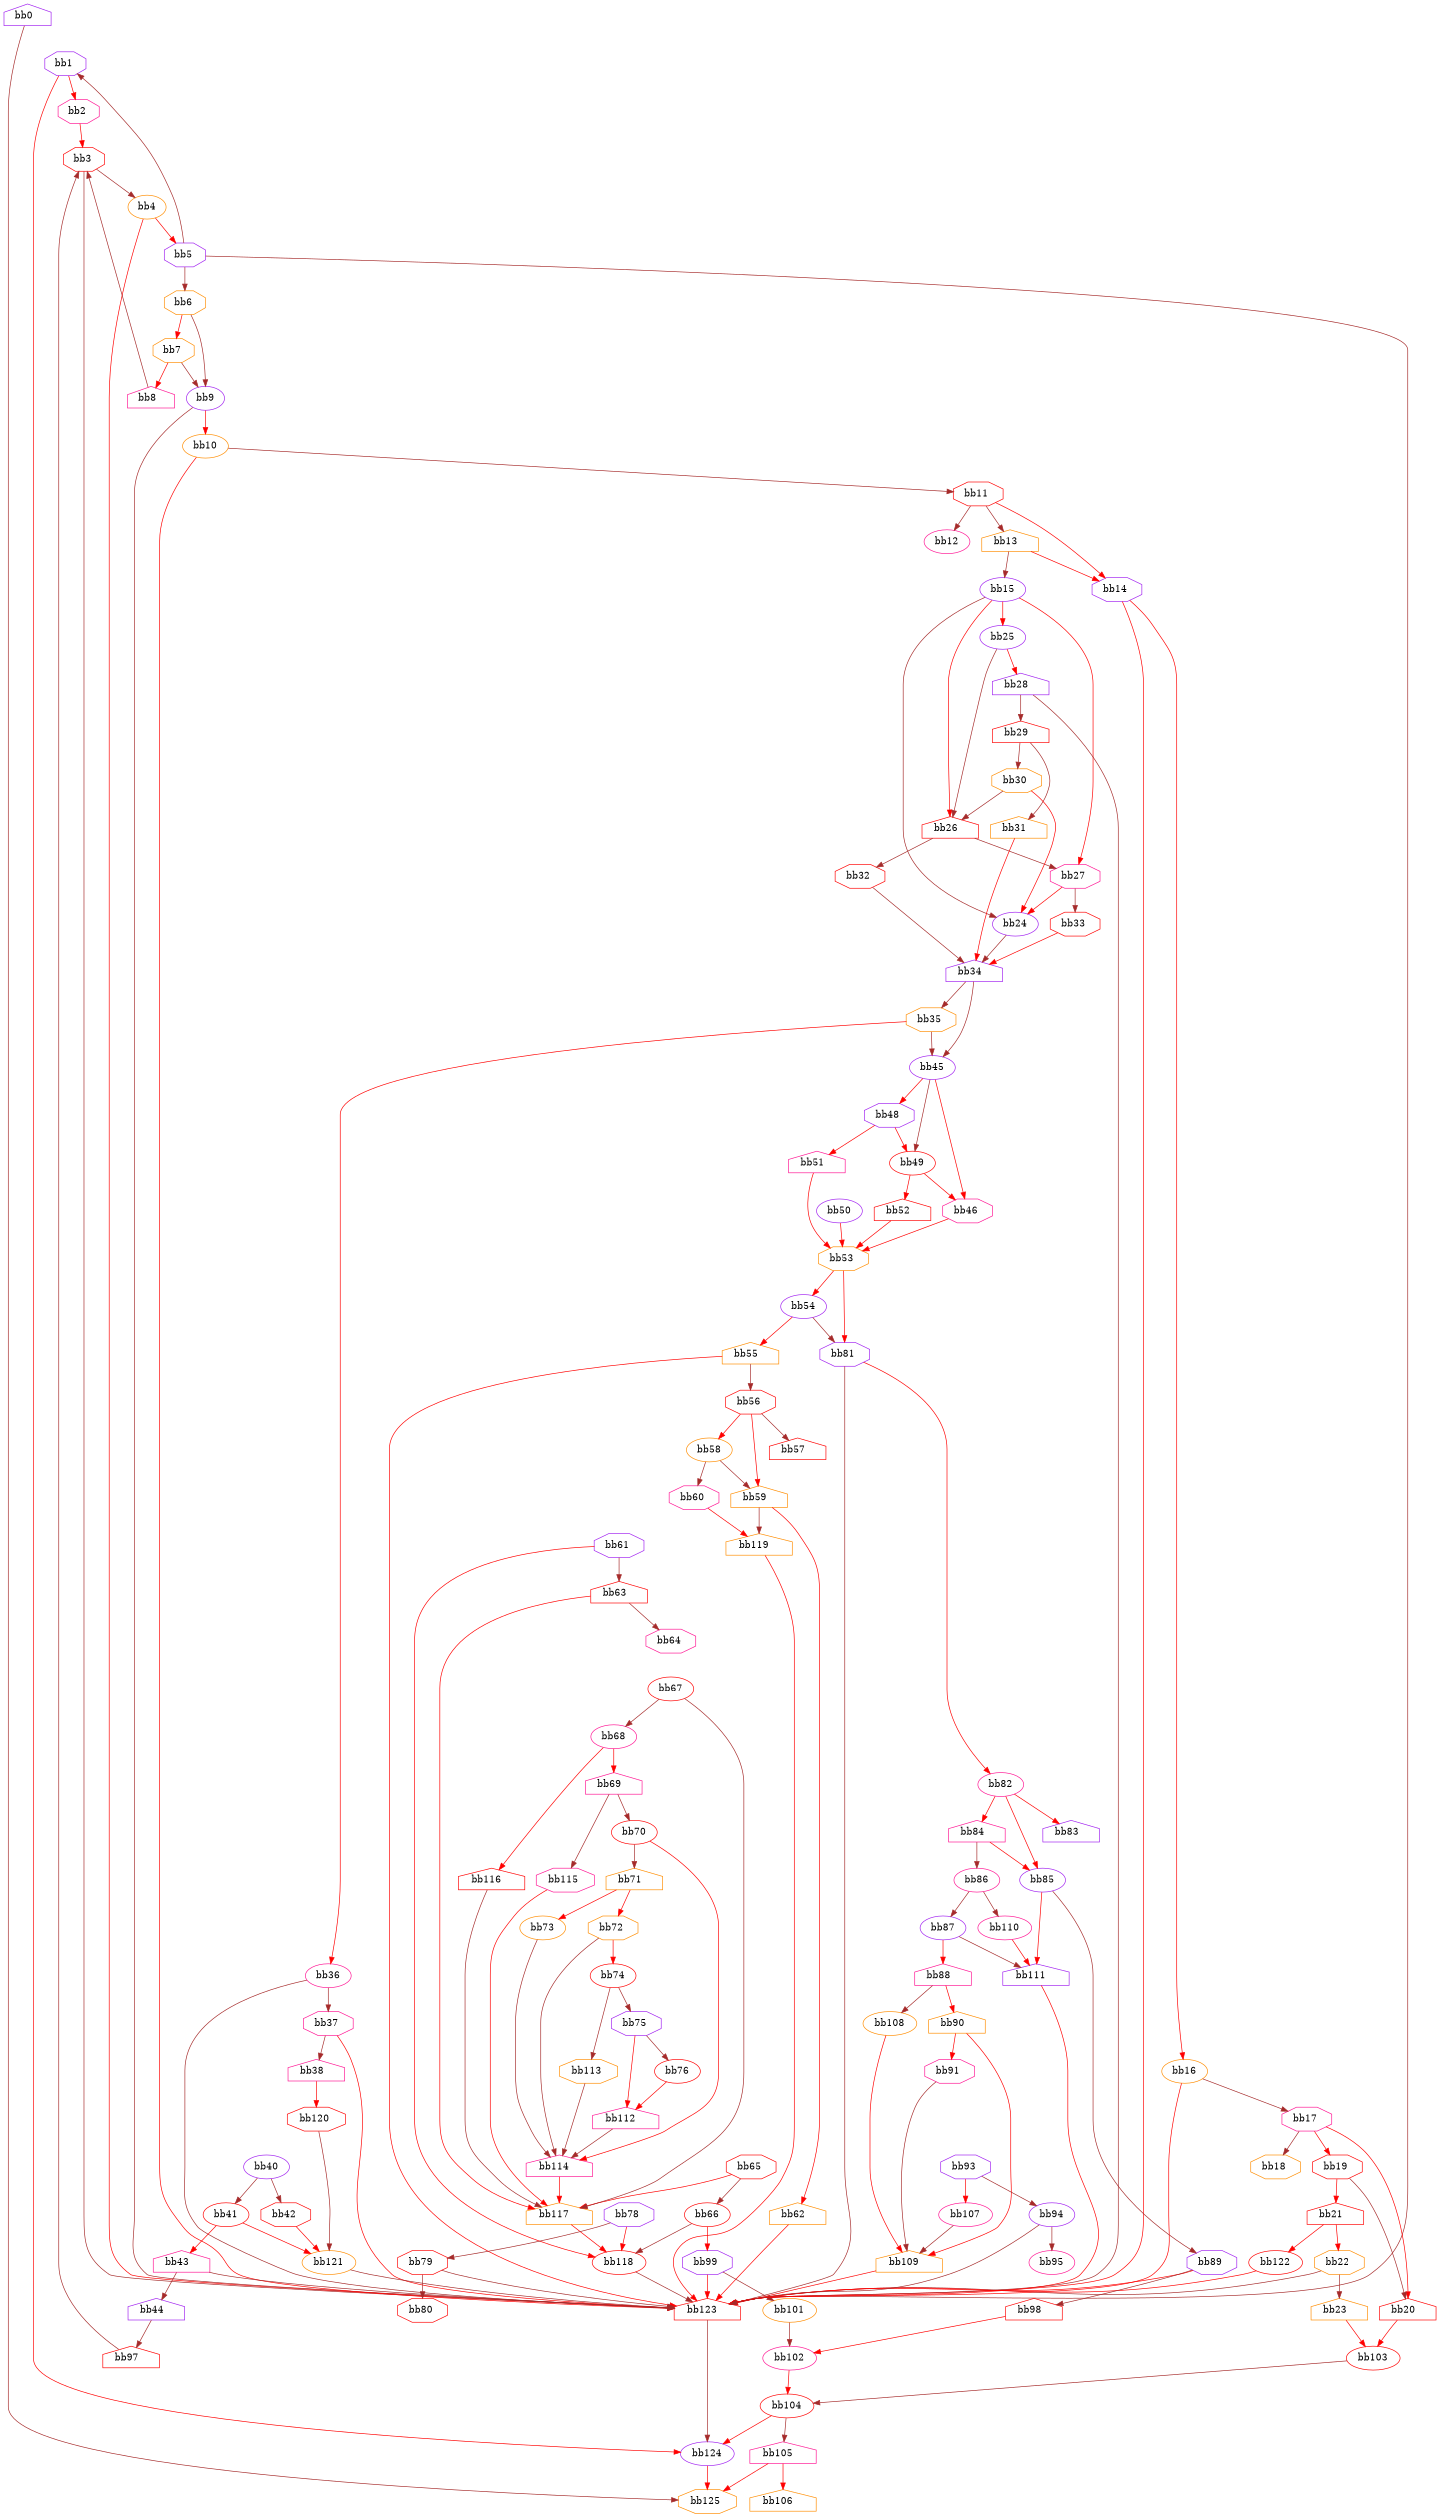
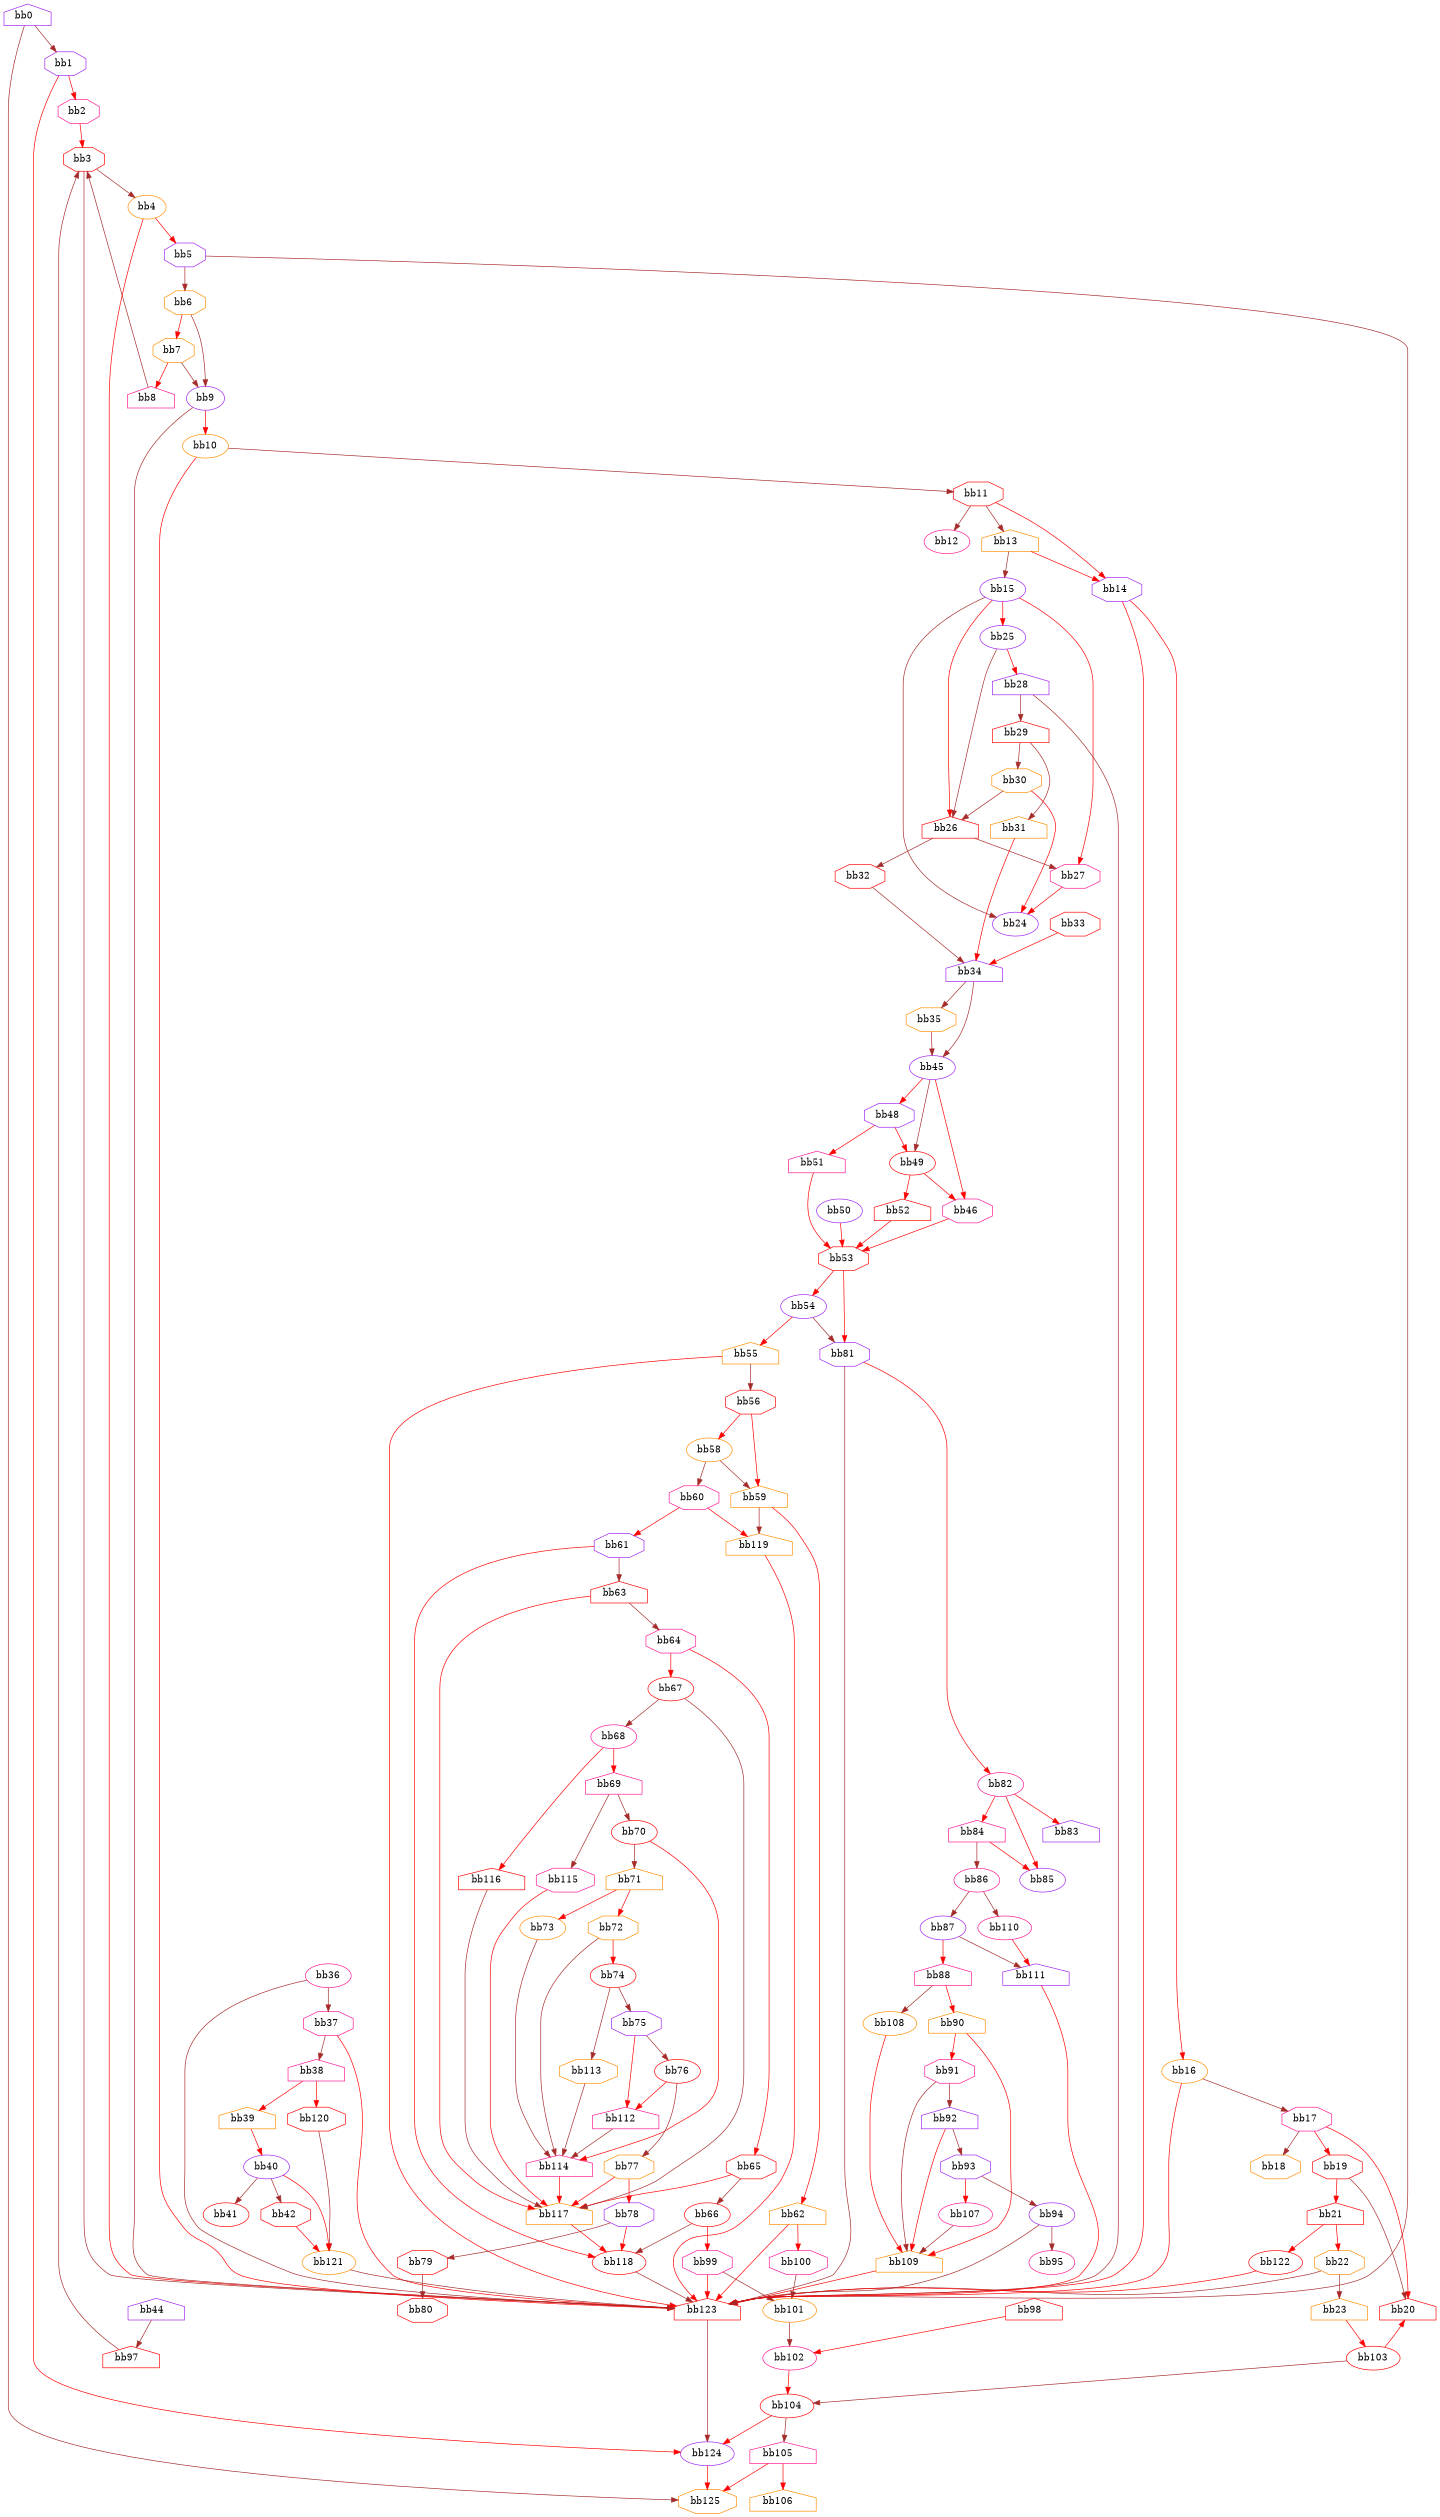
(149, 151) -> (44, 36)
(1075, 897) -> none
(997, 946) -> none
(340, 1246) -> none
(843, 1259) -> (843, 1259)
(798, 1450) -> none
none -> (659, 1520)
none -> (671, 1662)
none -> (769, 1881)
(1040, 1925) -> none
none -> (247, 2119)
none -> (950, 2119)
none -> (629, 2167)
(274, 2237) -> (316, 2203)
(182, 2263) -> none
(707, 2263) -> (707, 2263)
none -> (798, 2263)
(1212, 2263) -> none
(554, 2293) -> none
(1389, 2330) -> (1393, 2337)
